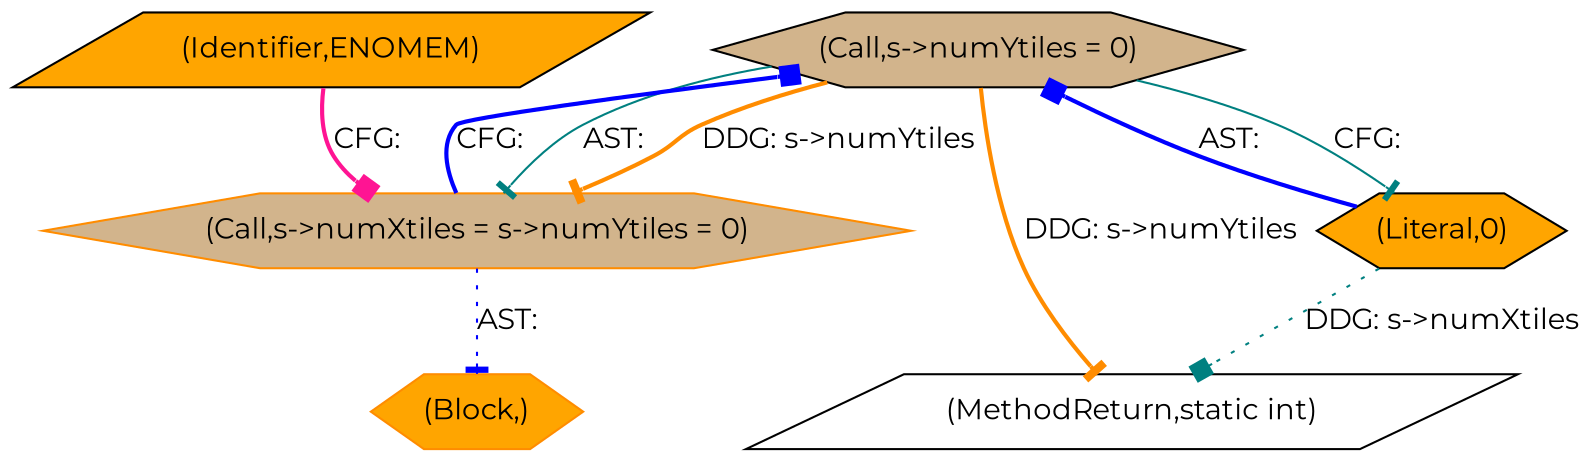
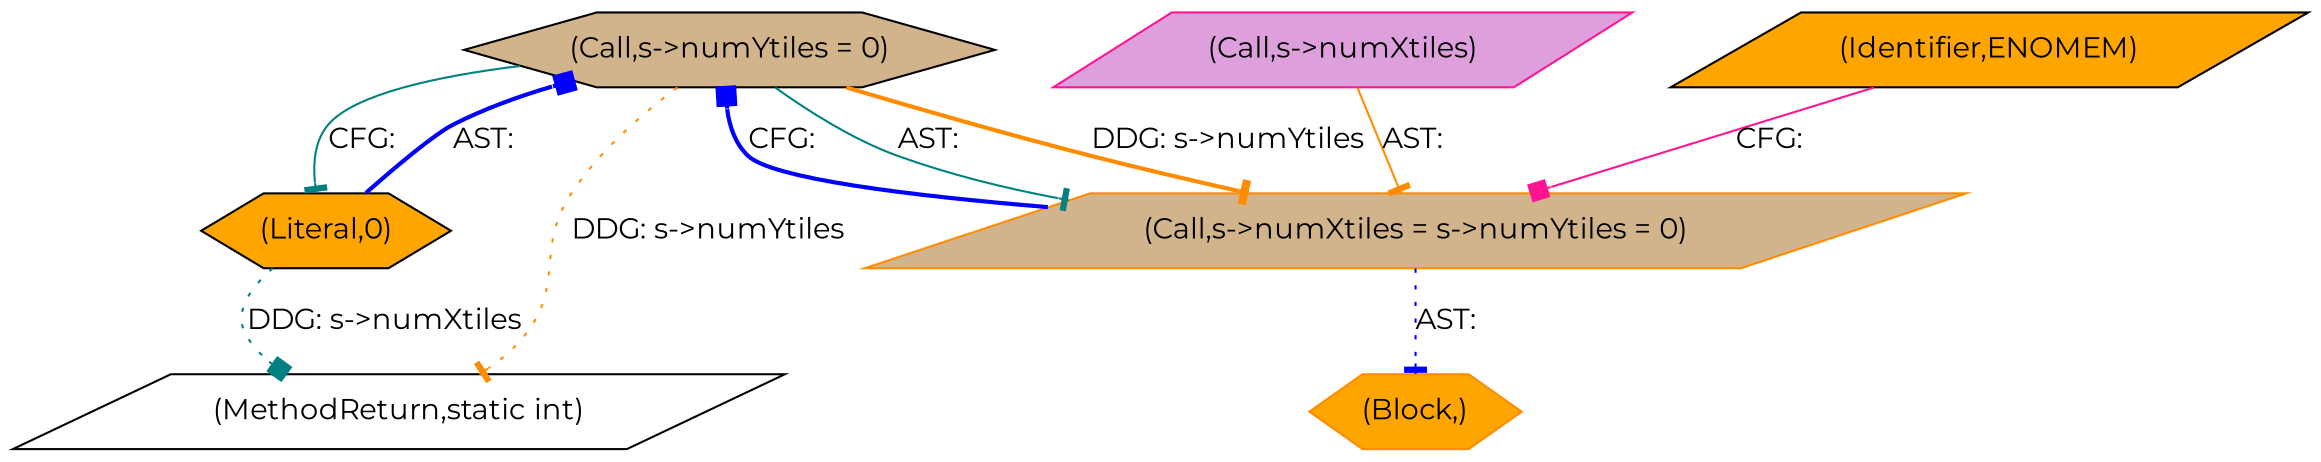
none -> (1343, 50)
(326, 139) -> (1713, 137)
(477, 231) -> (1416, 231)
(1012, 237) -> (560, 216)
